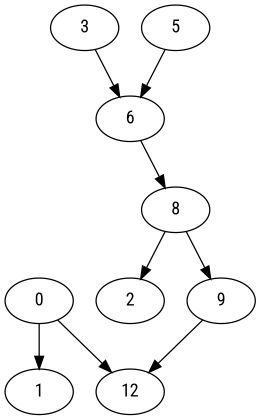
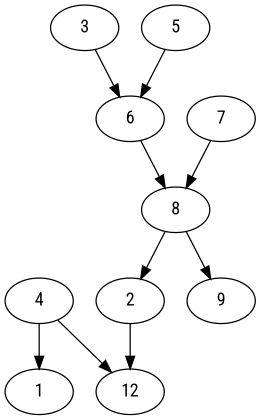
none -> (221, 119)
(39, 301) -> (39, 301)
(180, 342) -> (130, 340)
